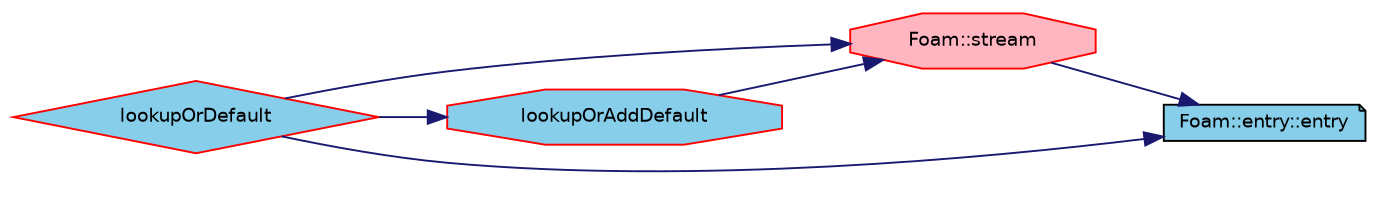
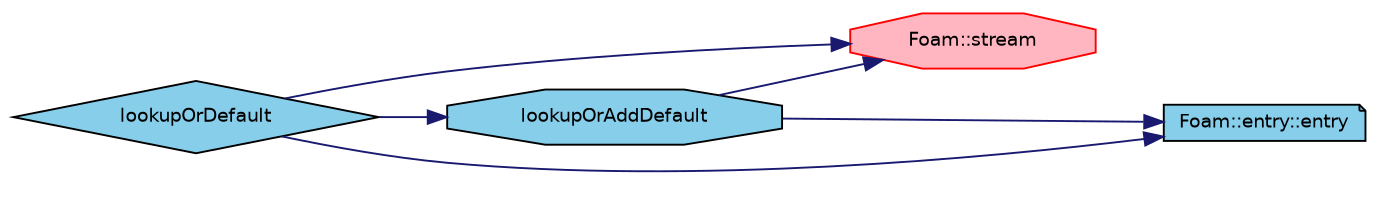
(1116, 81) -> (963, 120)
(196, 117) -> (196, 117)
(615, 117) -> (615, 117)
